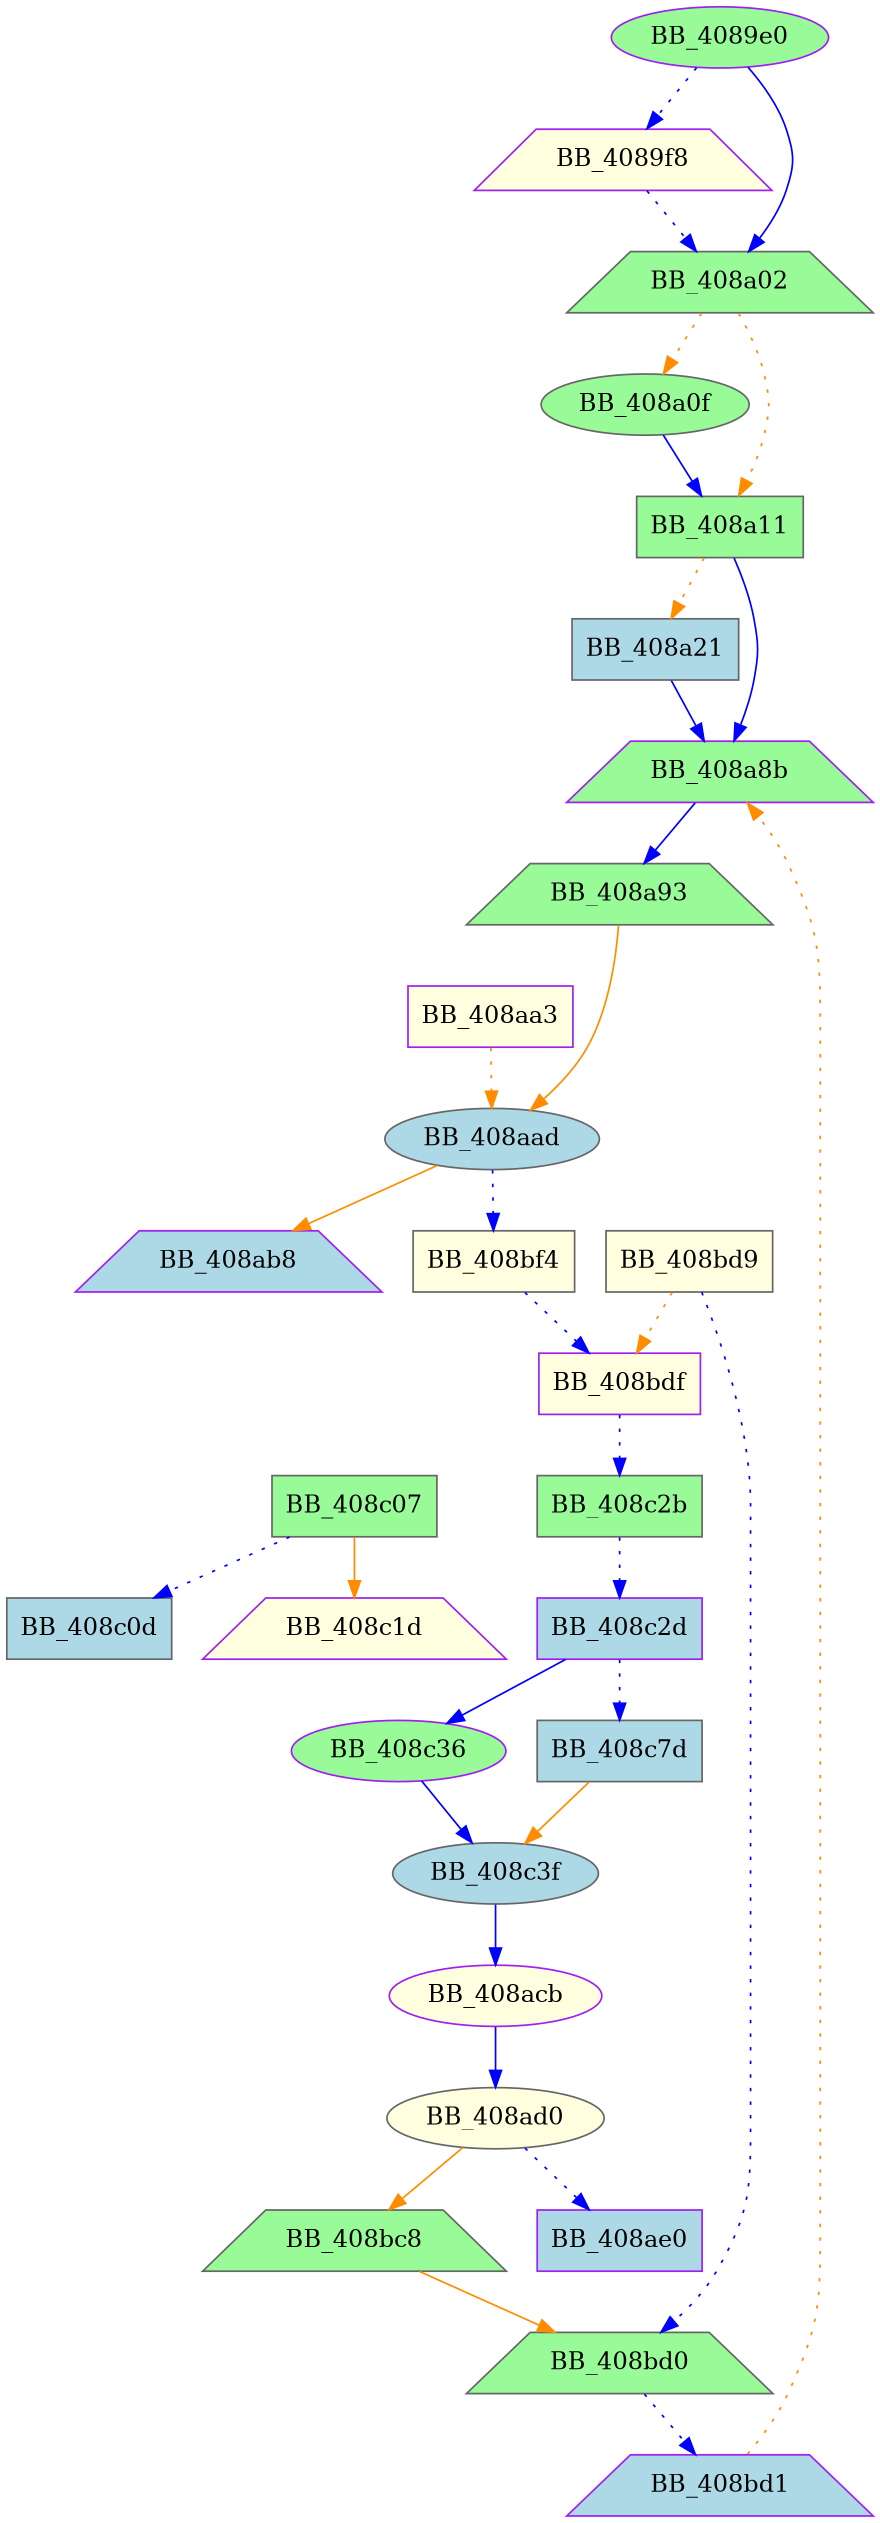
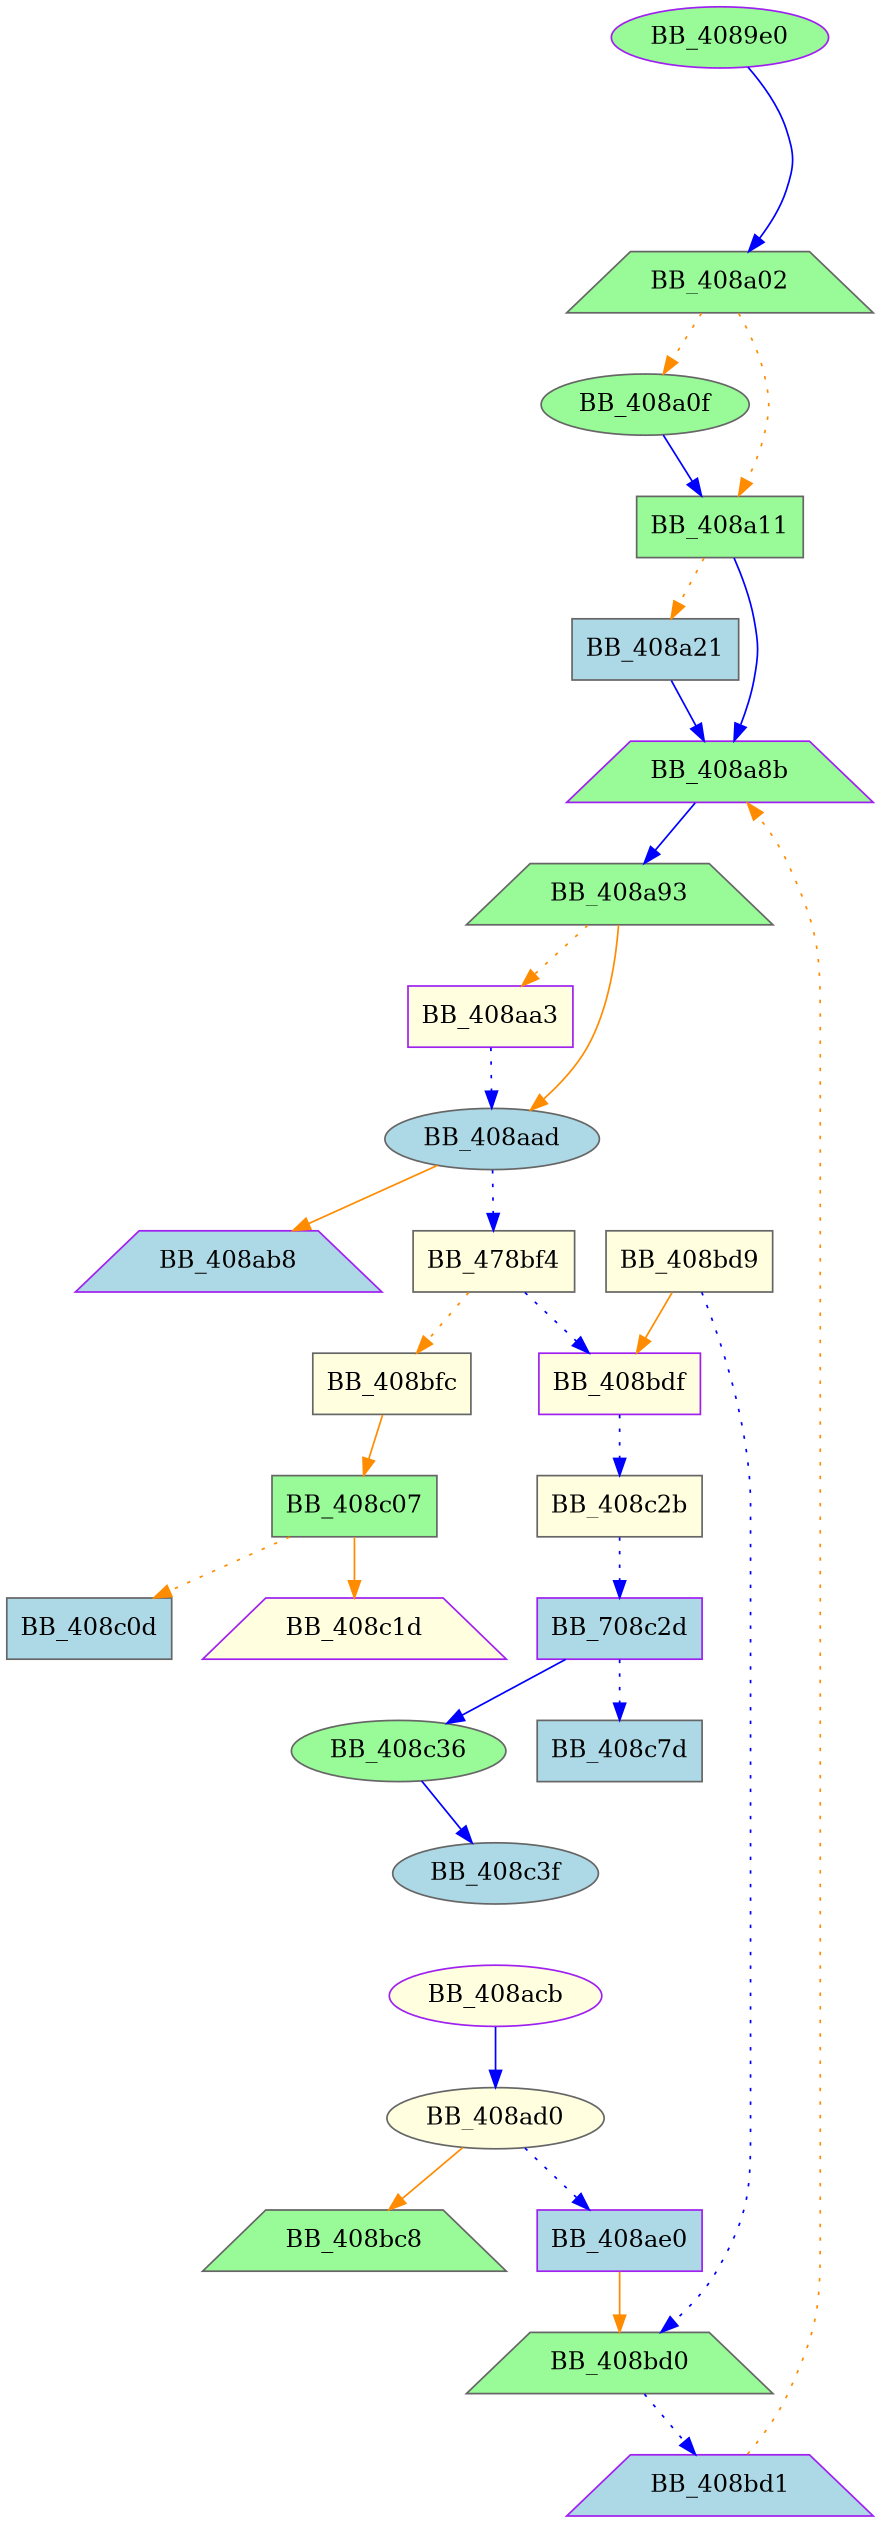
(623, 160) -> none
none -> (561, 950)
(491, 1069) -> (491, 1069)
(494, 1261) -> (494, 1261)
(659, 1315) -> (659, 1315)
none -> (392, 1384)
(620, 1506) -> (620, 1506)
(230, 1564) -> (230, 1564)
(620, 1629) -> (620, 1629)
(399, 1751) -> (399, 1751)
(563, 1807) -> none
(496, 1926) -> none
(479, 2298) -> (620, 2293)
